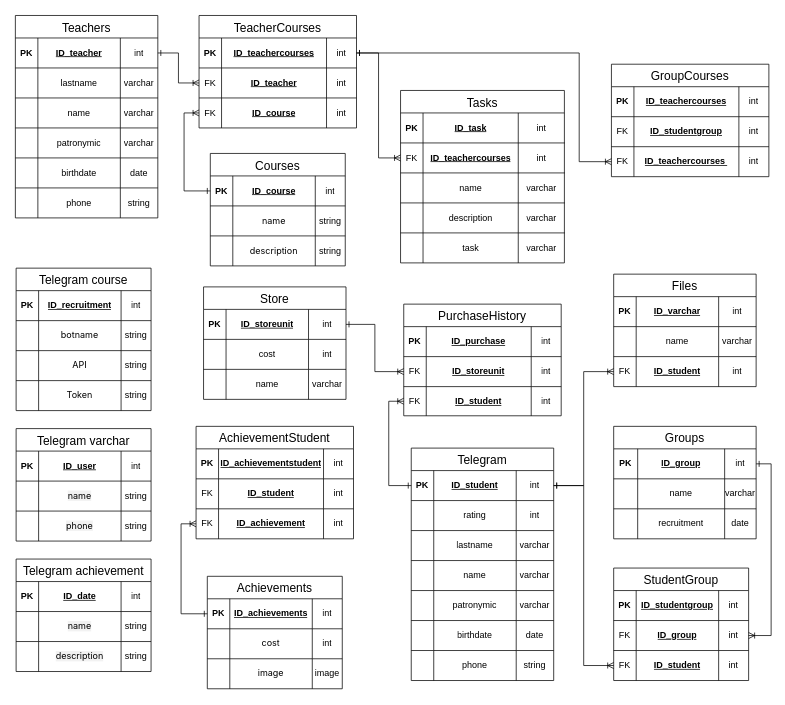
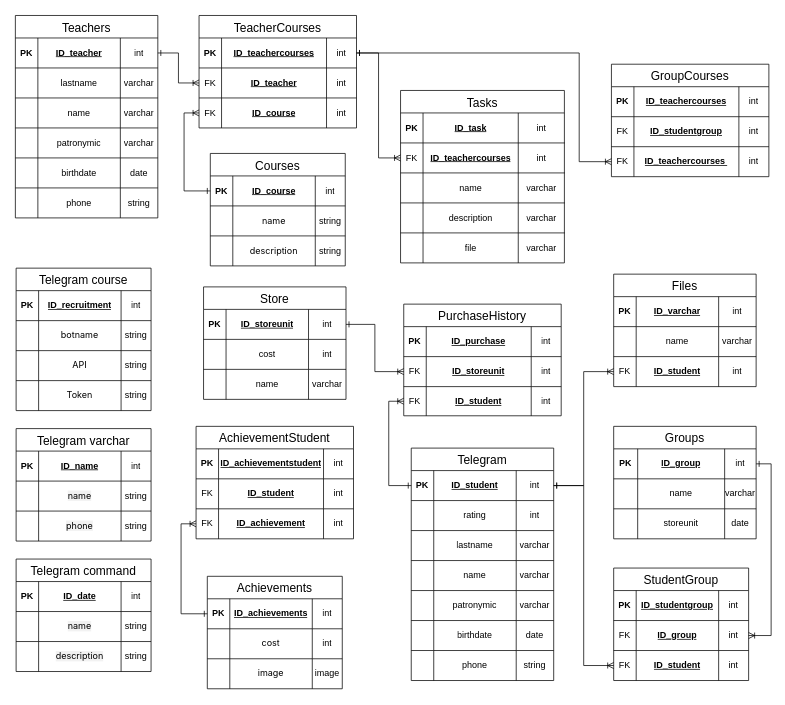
(471, 248) -> (471, 248)
(80, 466) -> (80, 466)
(681, 524) -> (681, 524)
(83, 571) -> (83, 571)
